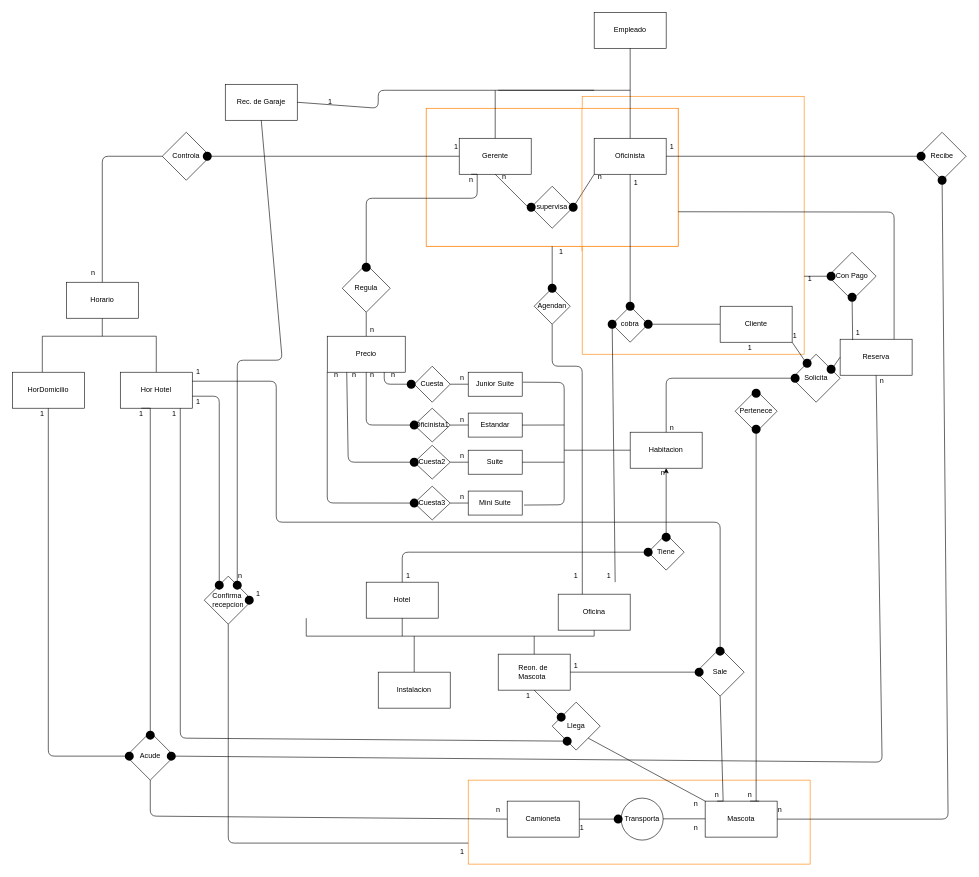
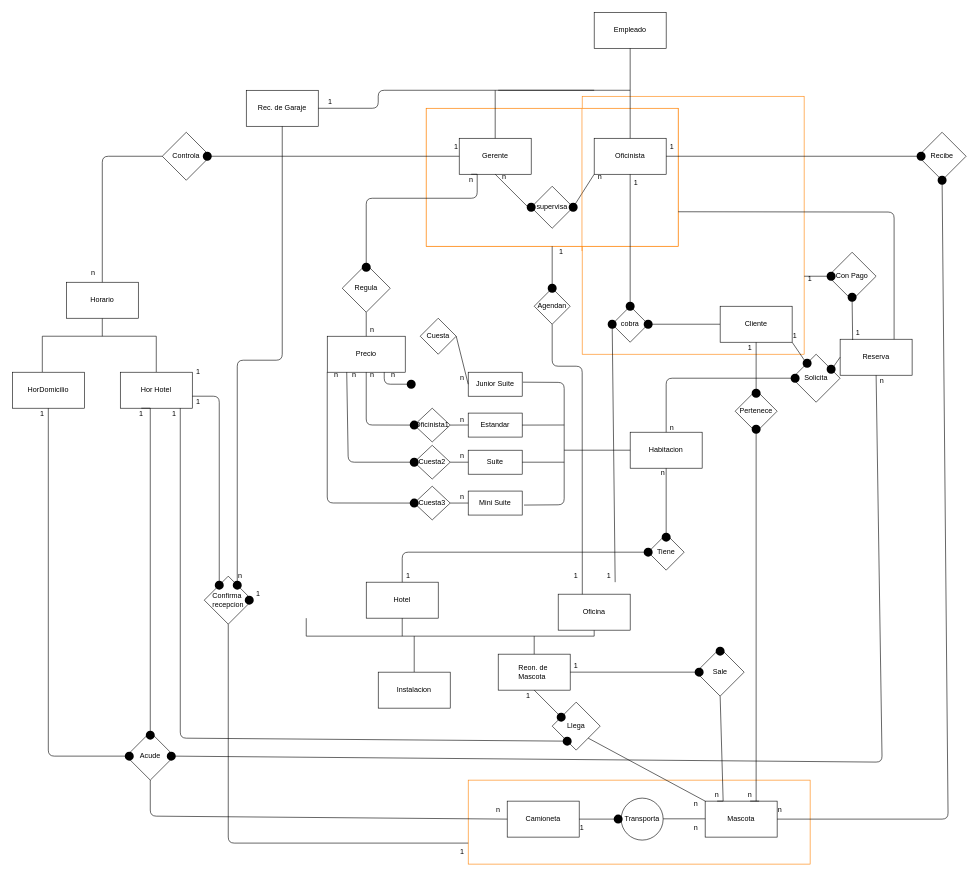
(261, 102) -> (282, 108)
none -> (756, 366)
(432, 384) -> (438, 336)
(666, 473) -> (666, 471)
(449, 522) -> none
